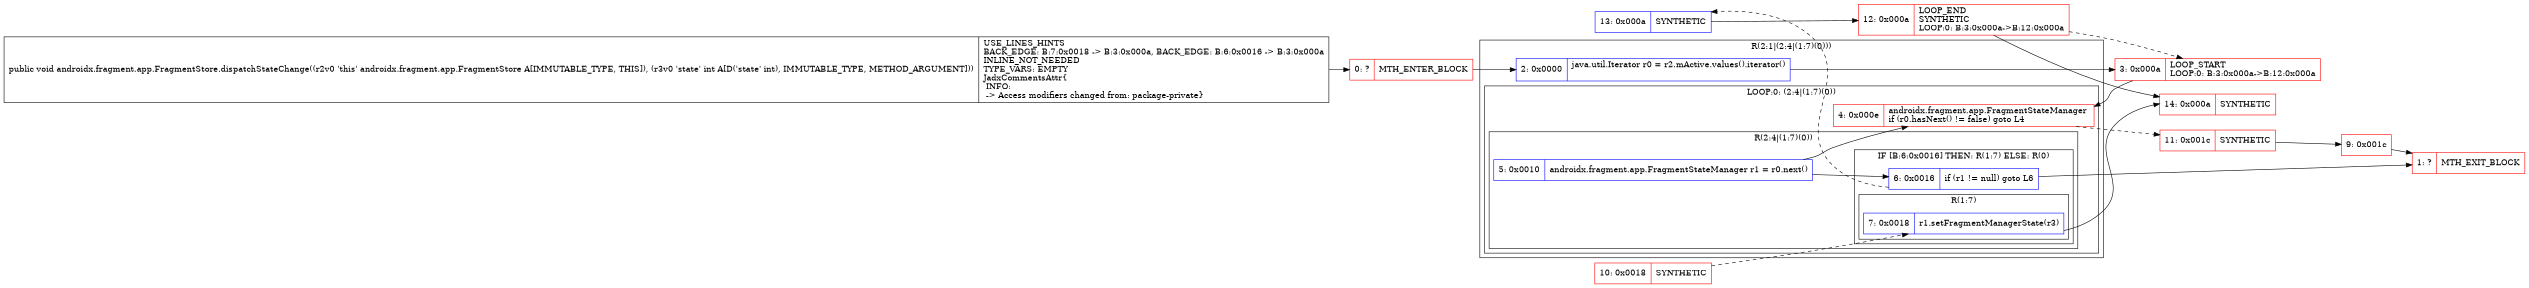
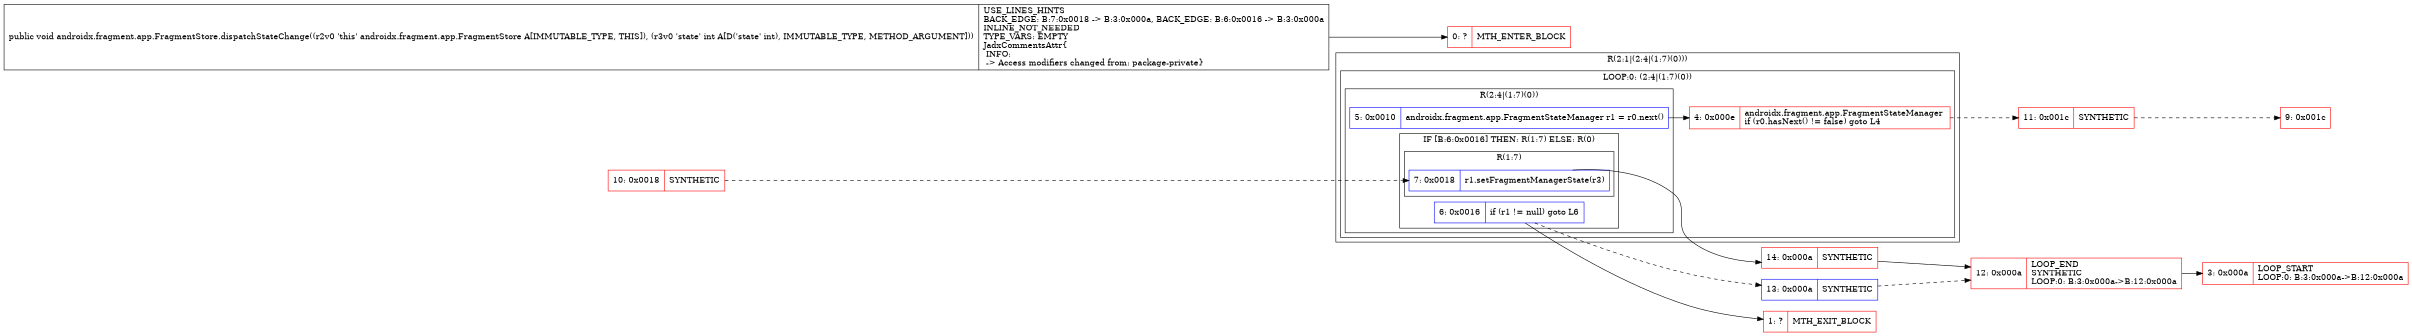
(1775, 21) -> (1921, 283)
(2124, 42) -> (2189, 273)
(1653, 70) -> none
(2080, 74) -> (1921, 264)
(2113, 90) -> none
(2305, 143) -> (2204, 118)
(2399, 151) -> none
(1839, 175) -> none
